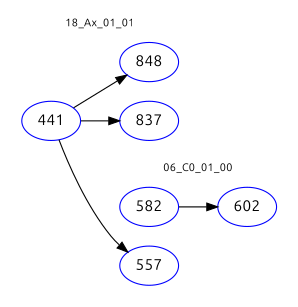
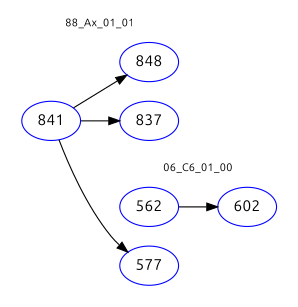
(100, 23) -> (100, 23)
(51, 121) -> (51, 121)
(198, 168) -> (198, 168)
(149, 207) -> (149, 207)
(149, 266) -> (149, 266)
